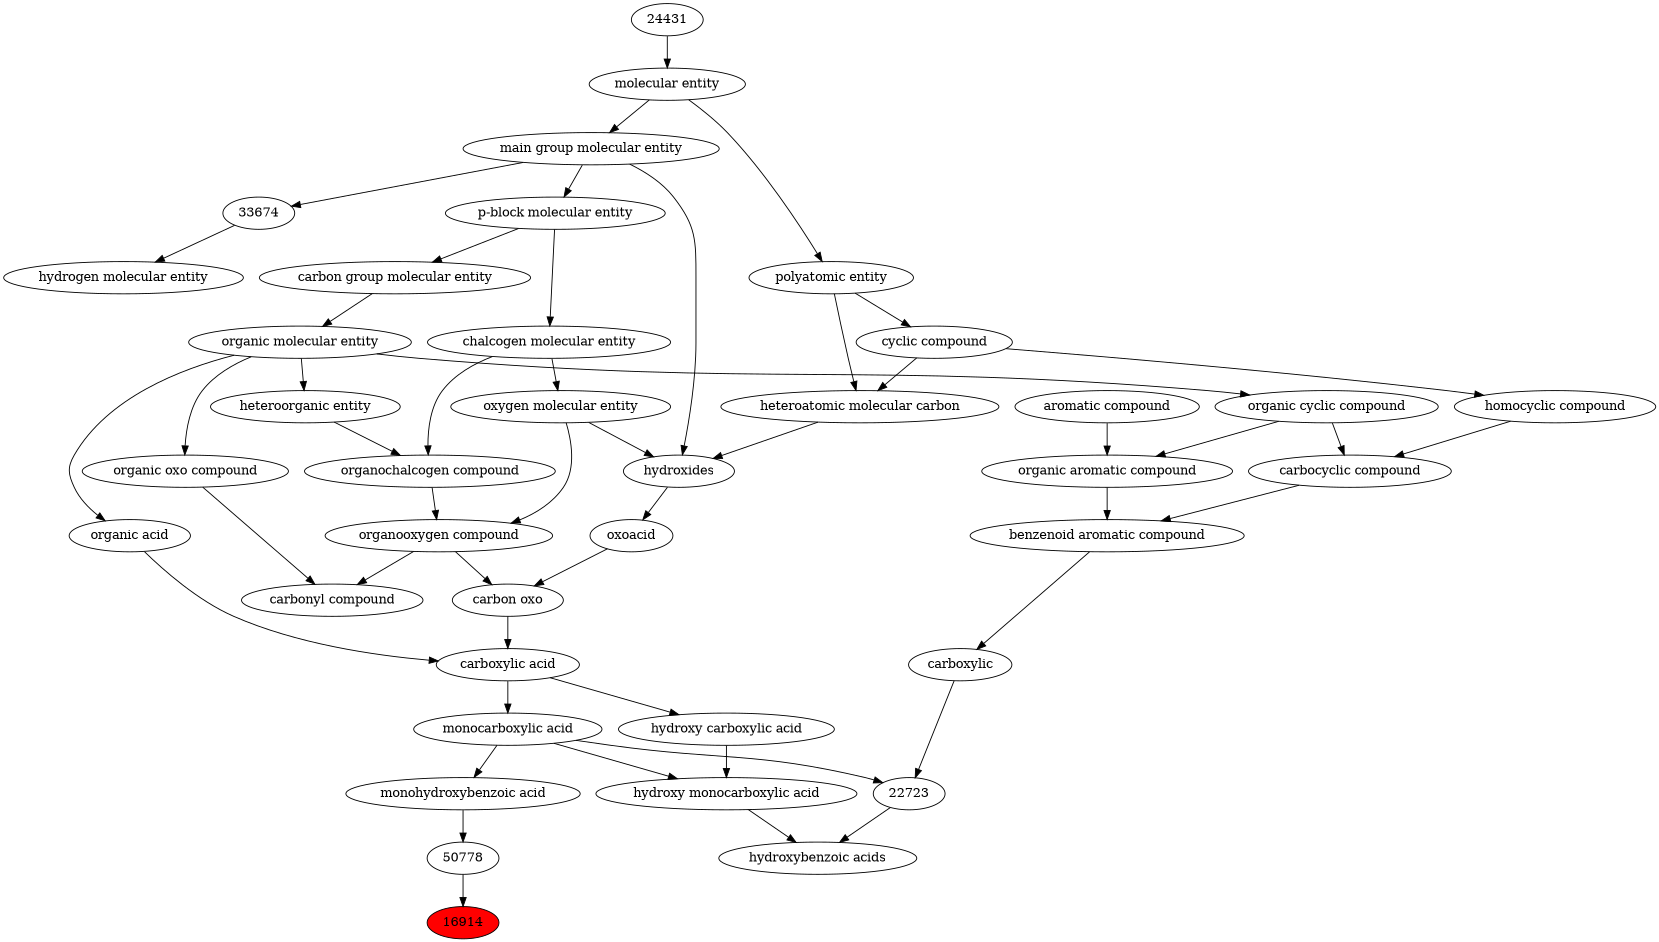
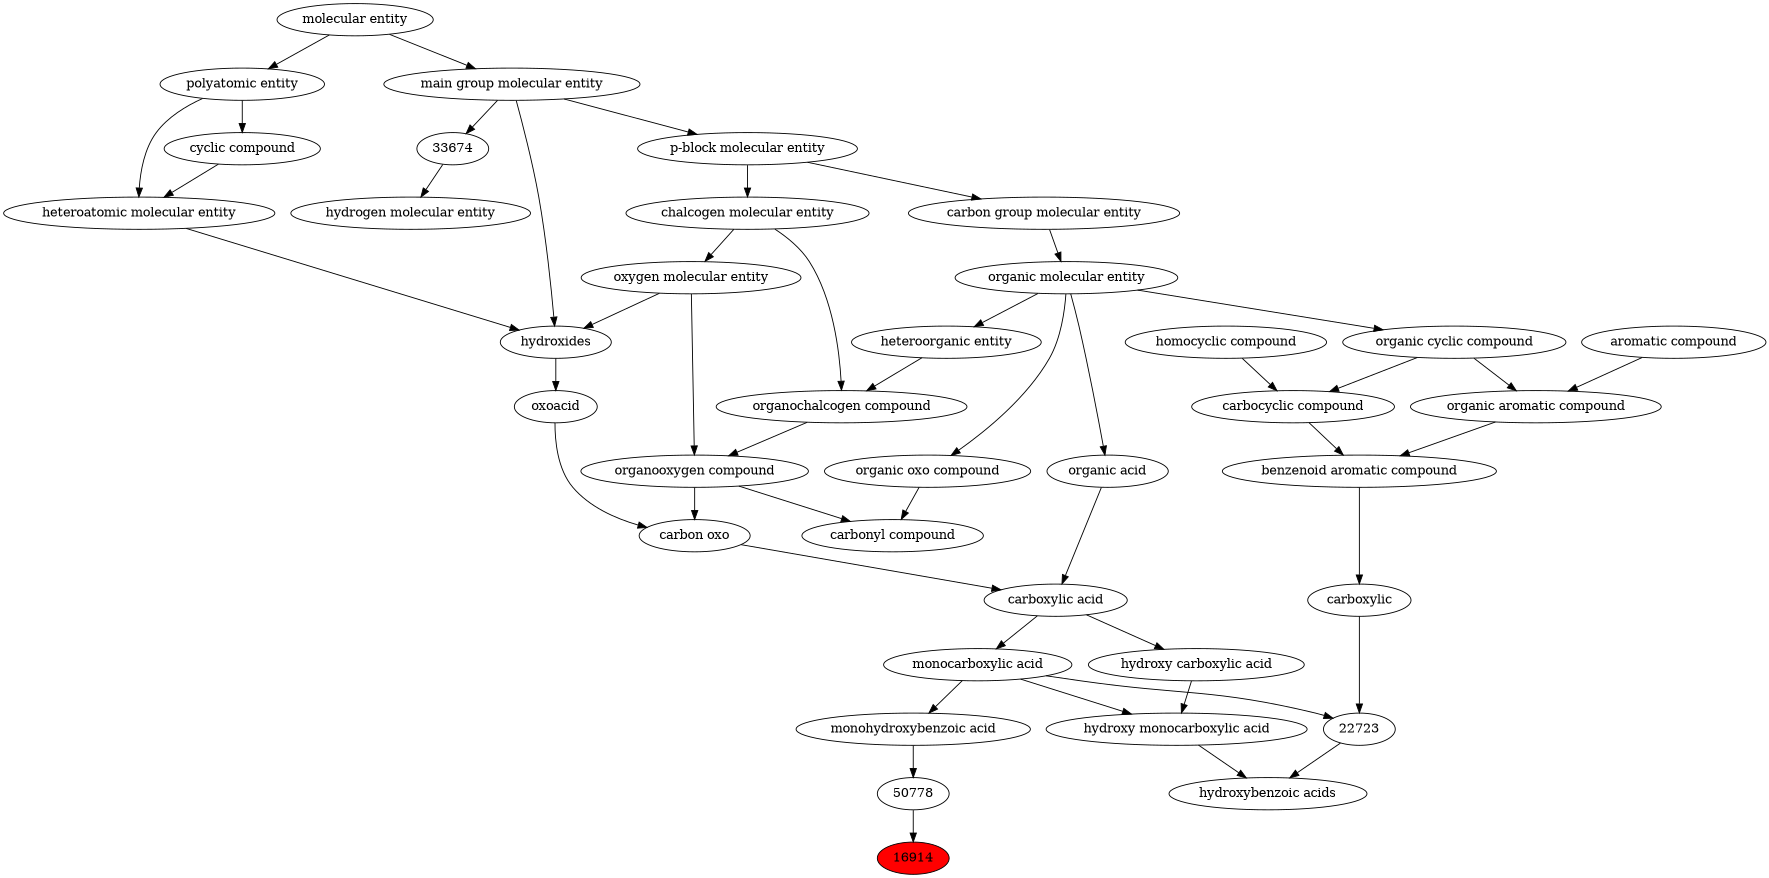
(667, 20) -> none
(1241, 369) -> none
(860, 407) -> (139, 213)
